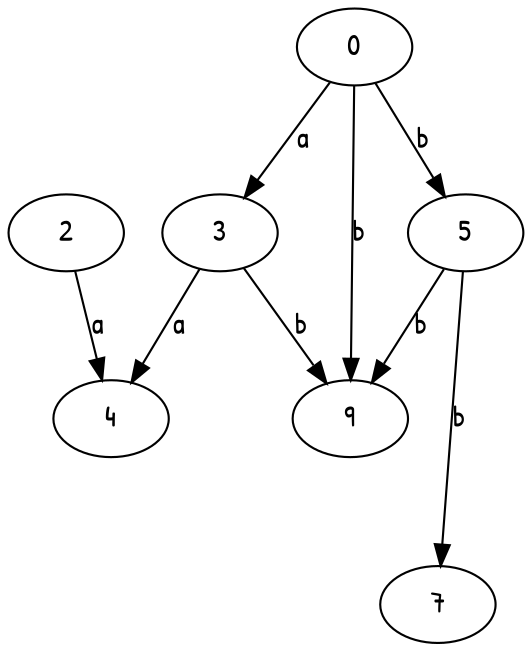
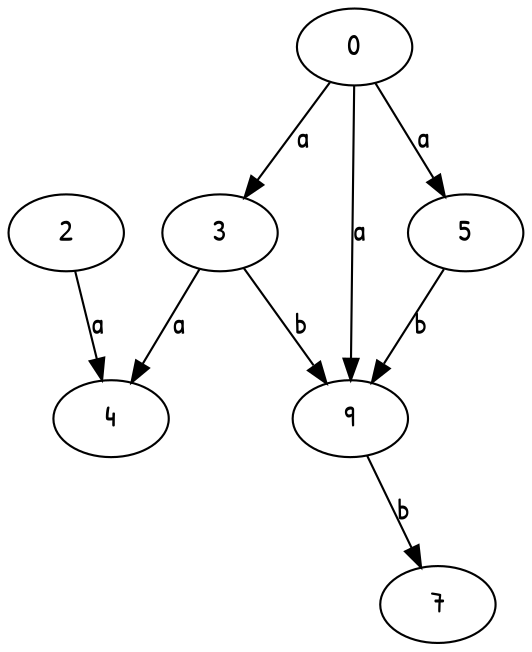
(424, 140) -> (424, 140)
(360, 233) -> (360, 233)
(453, 408) -> (389, 502)
